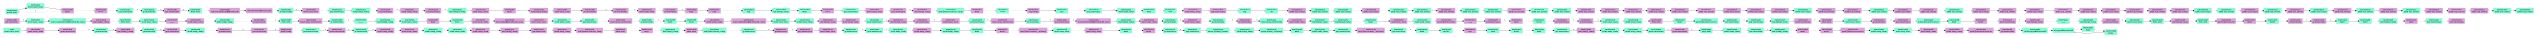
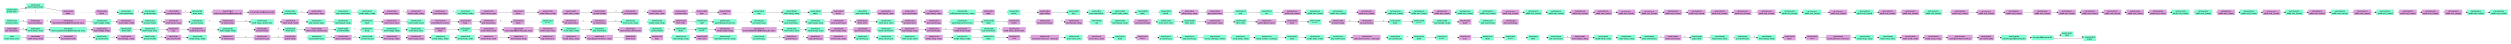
(1827, 11) -> (1812, 12)
(1020, 21) -> none
